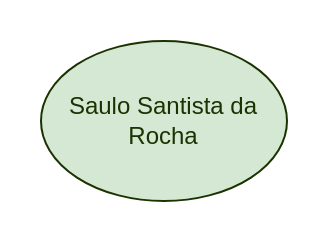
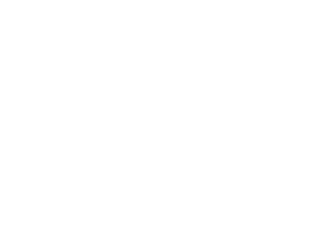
(164, 121) -> none
